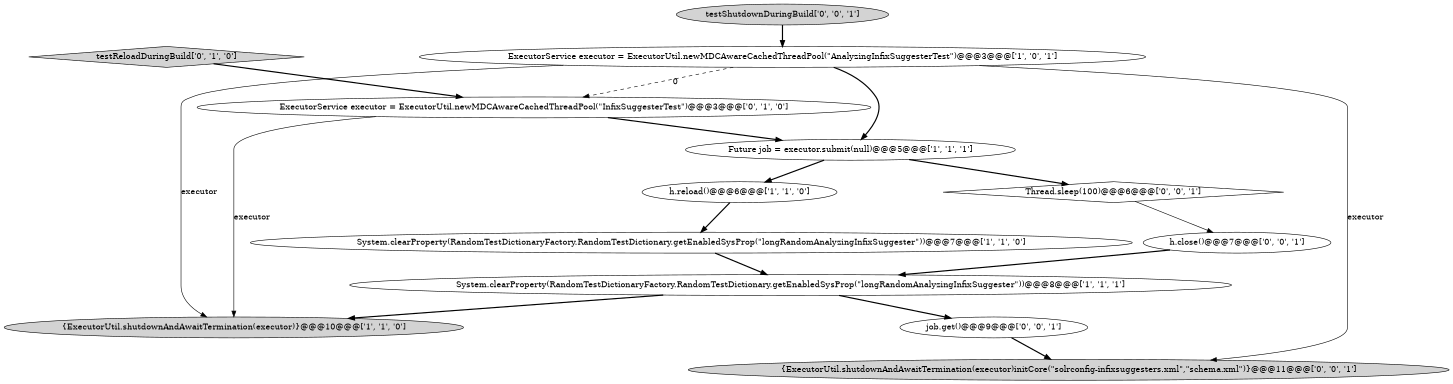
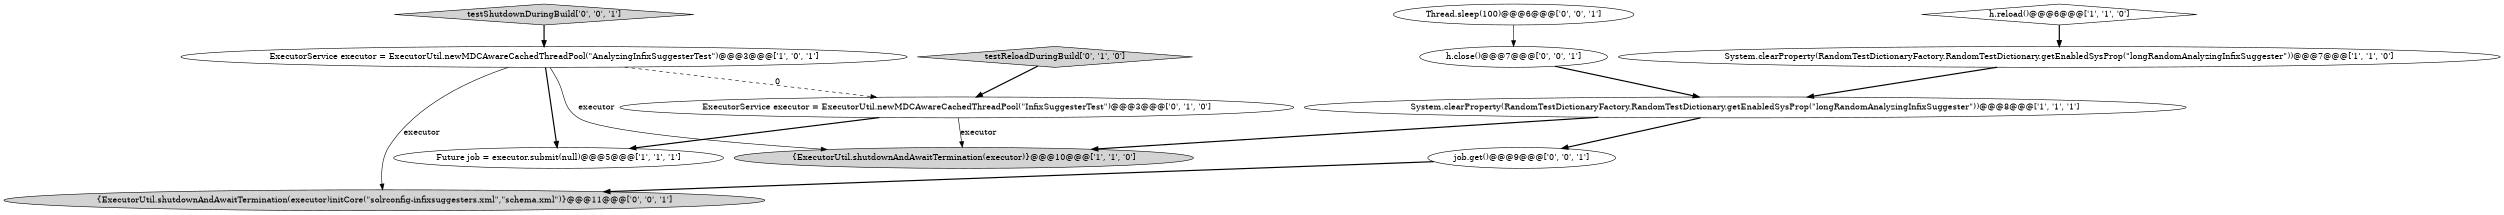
(782, 15) -> (544, 15)
(797, 170) -> none
(986, 172) -> none
(740, 192) -> (2059, 15)
(1113, 192) -> (1514, 15)
